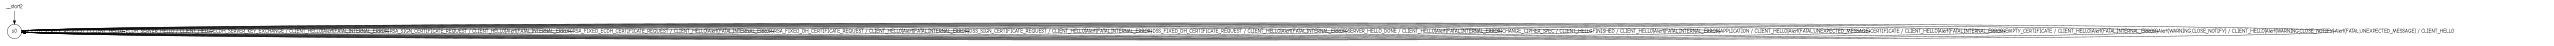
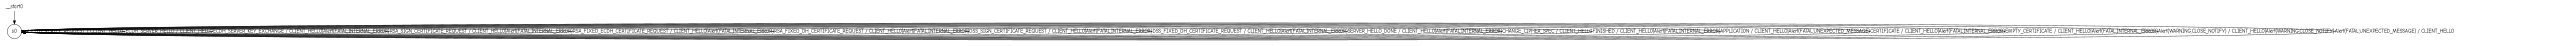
(14, 7) -> (14, 7)
